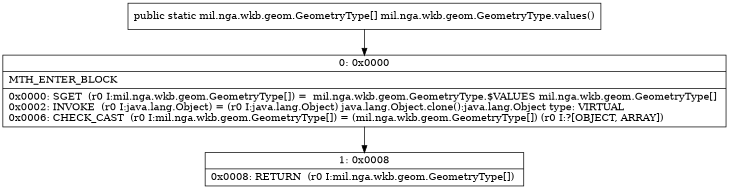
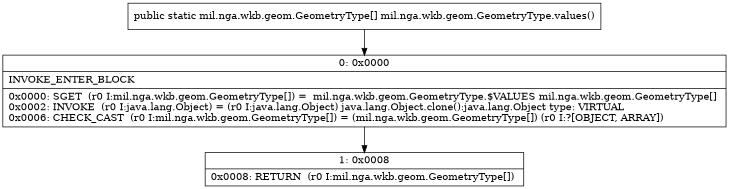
(63, 80) -> (72, 80)
